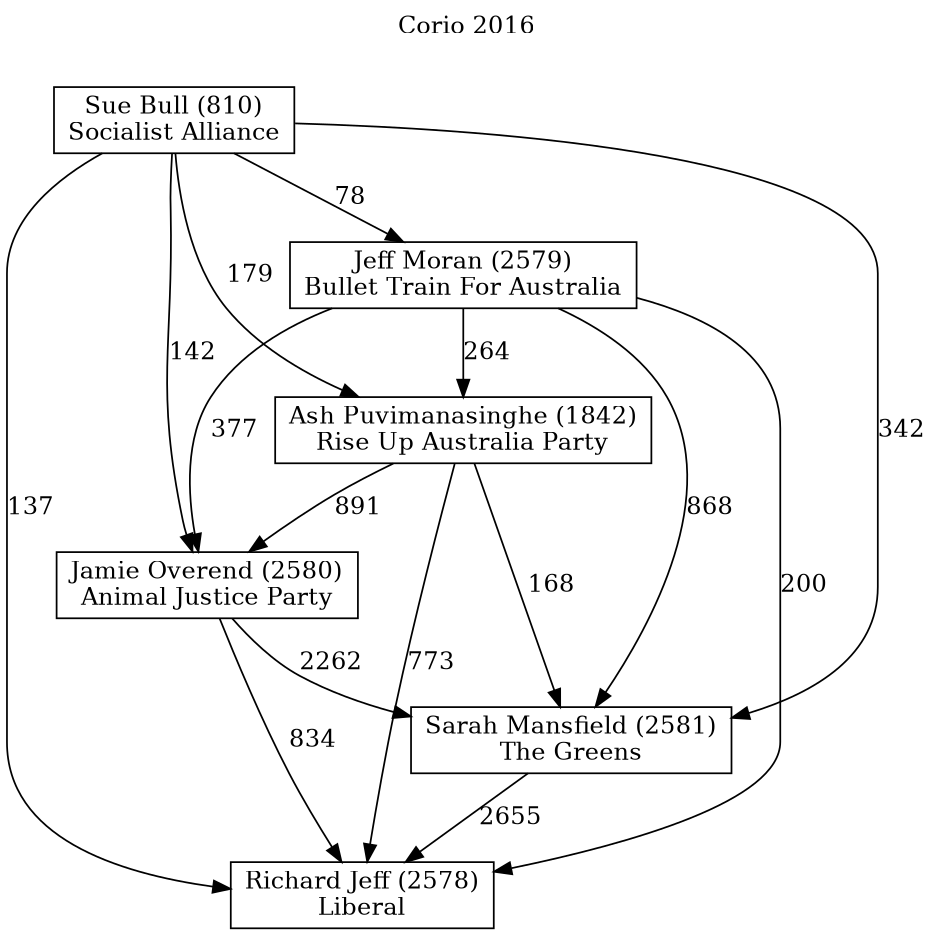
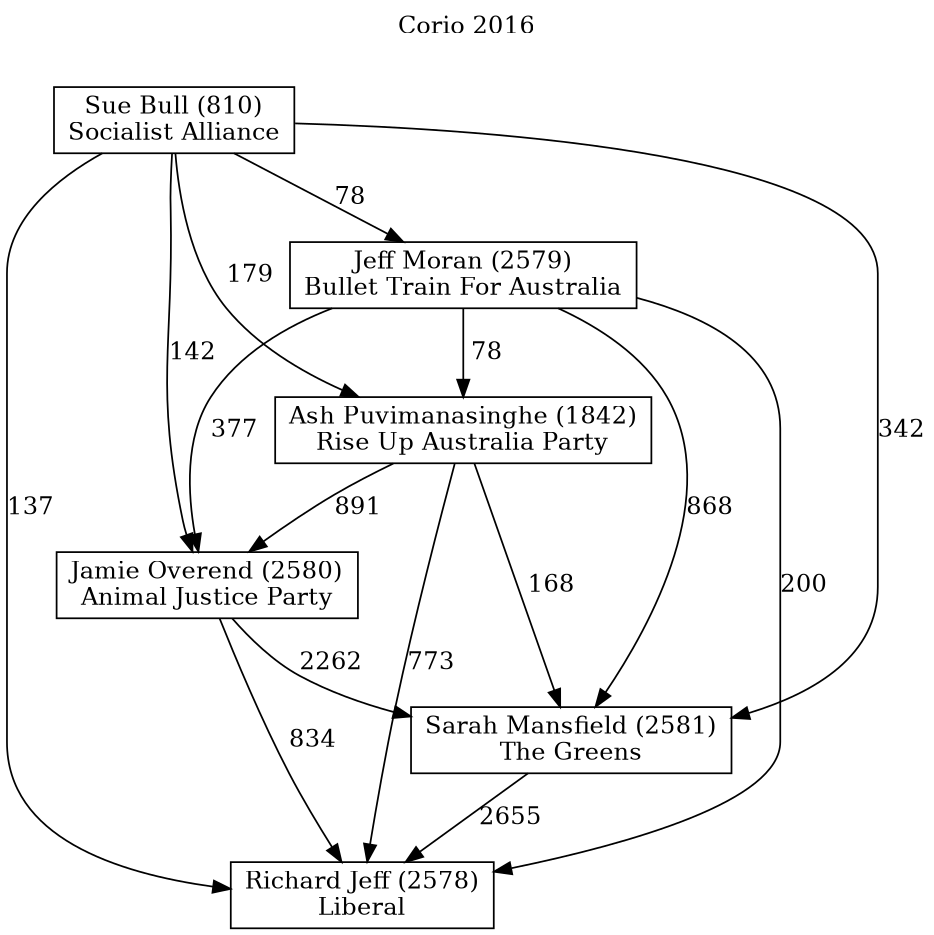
(488, 353) -> (488, 353)
